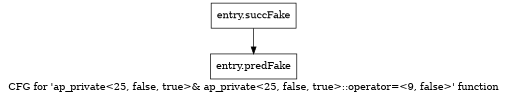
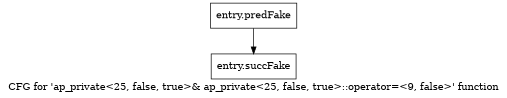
(254, 38) -> (254, 38)
